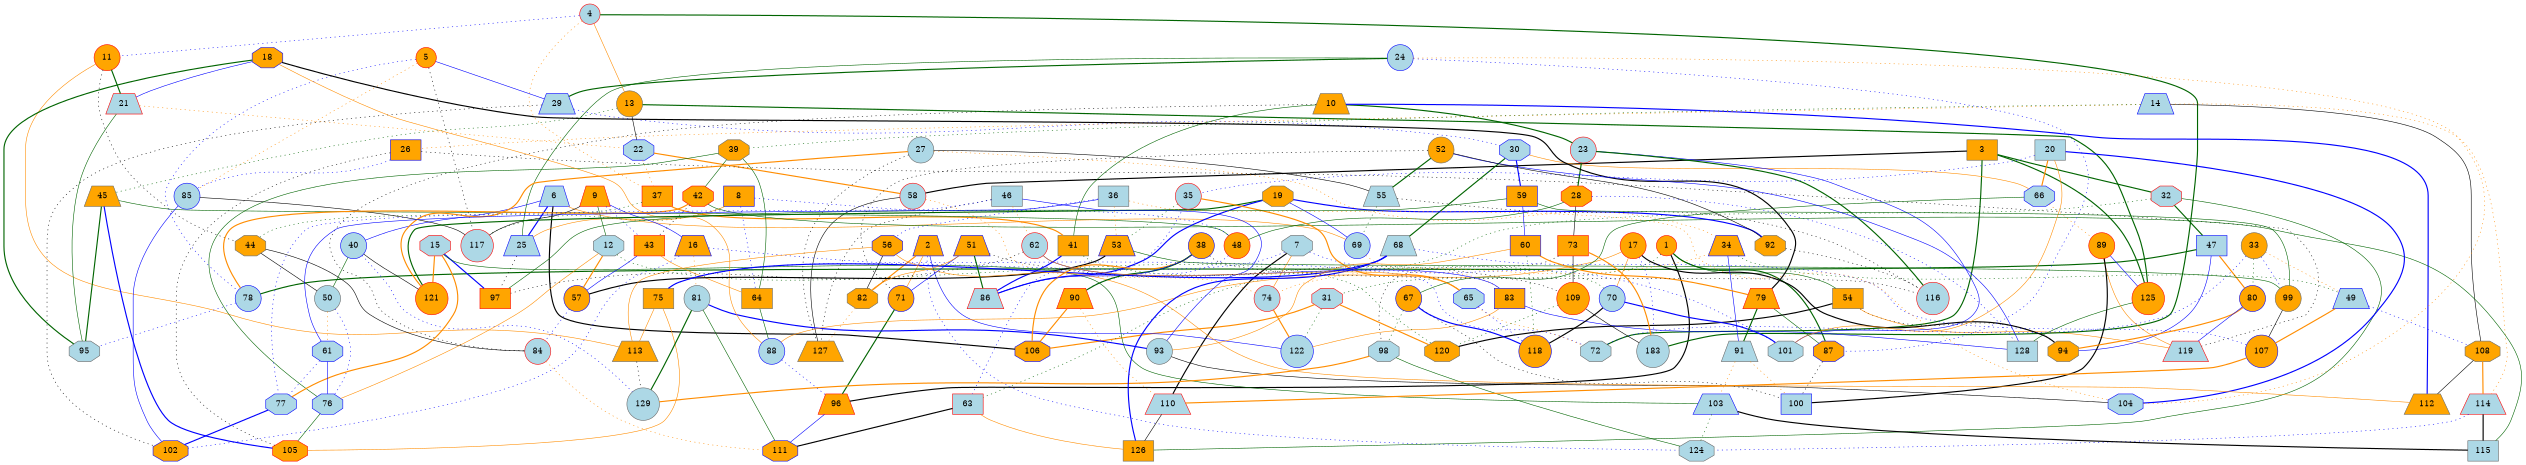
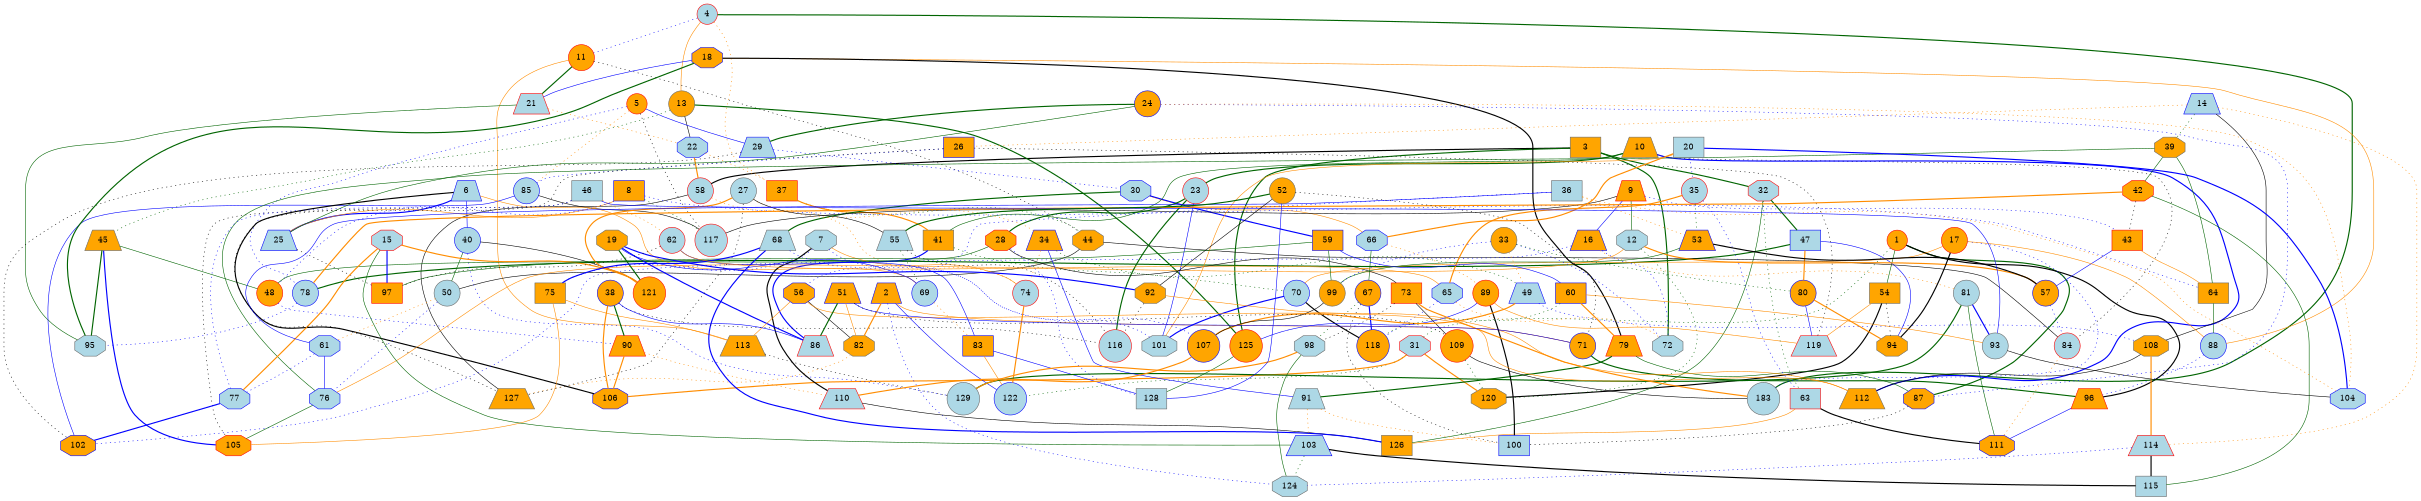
(1400, 58) -> (1148, 104)
none -> (1526, 343)
